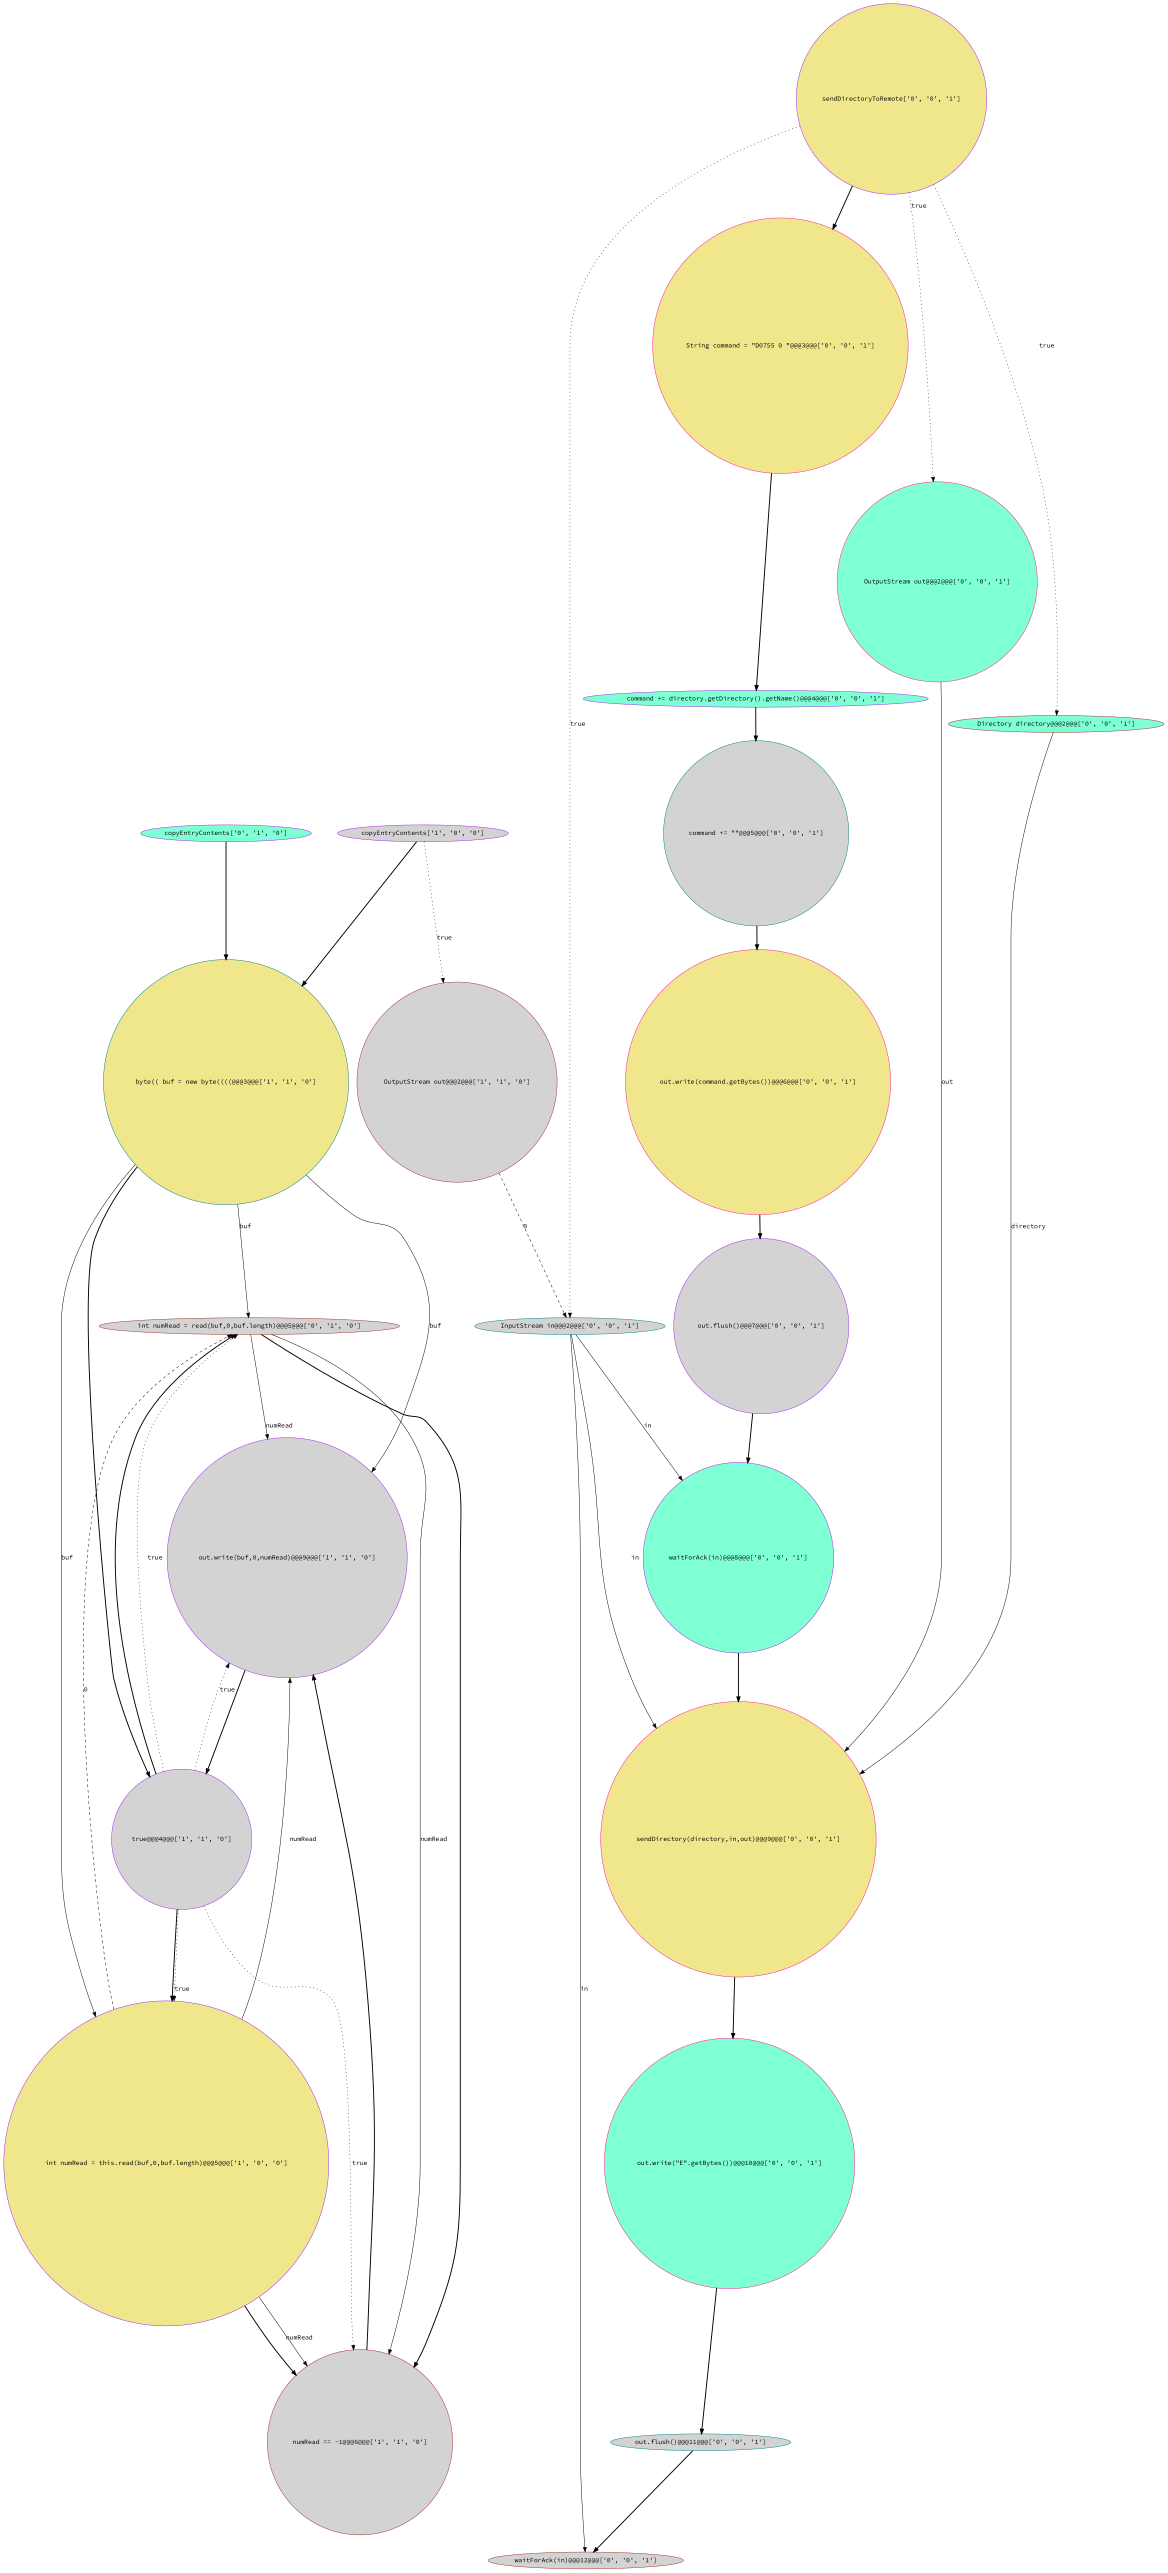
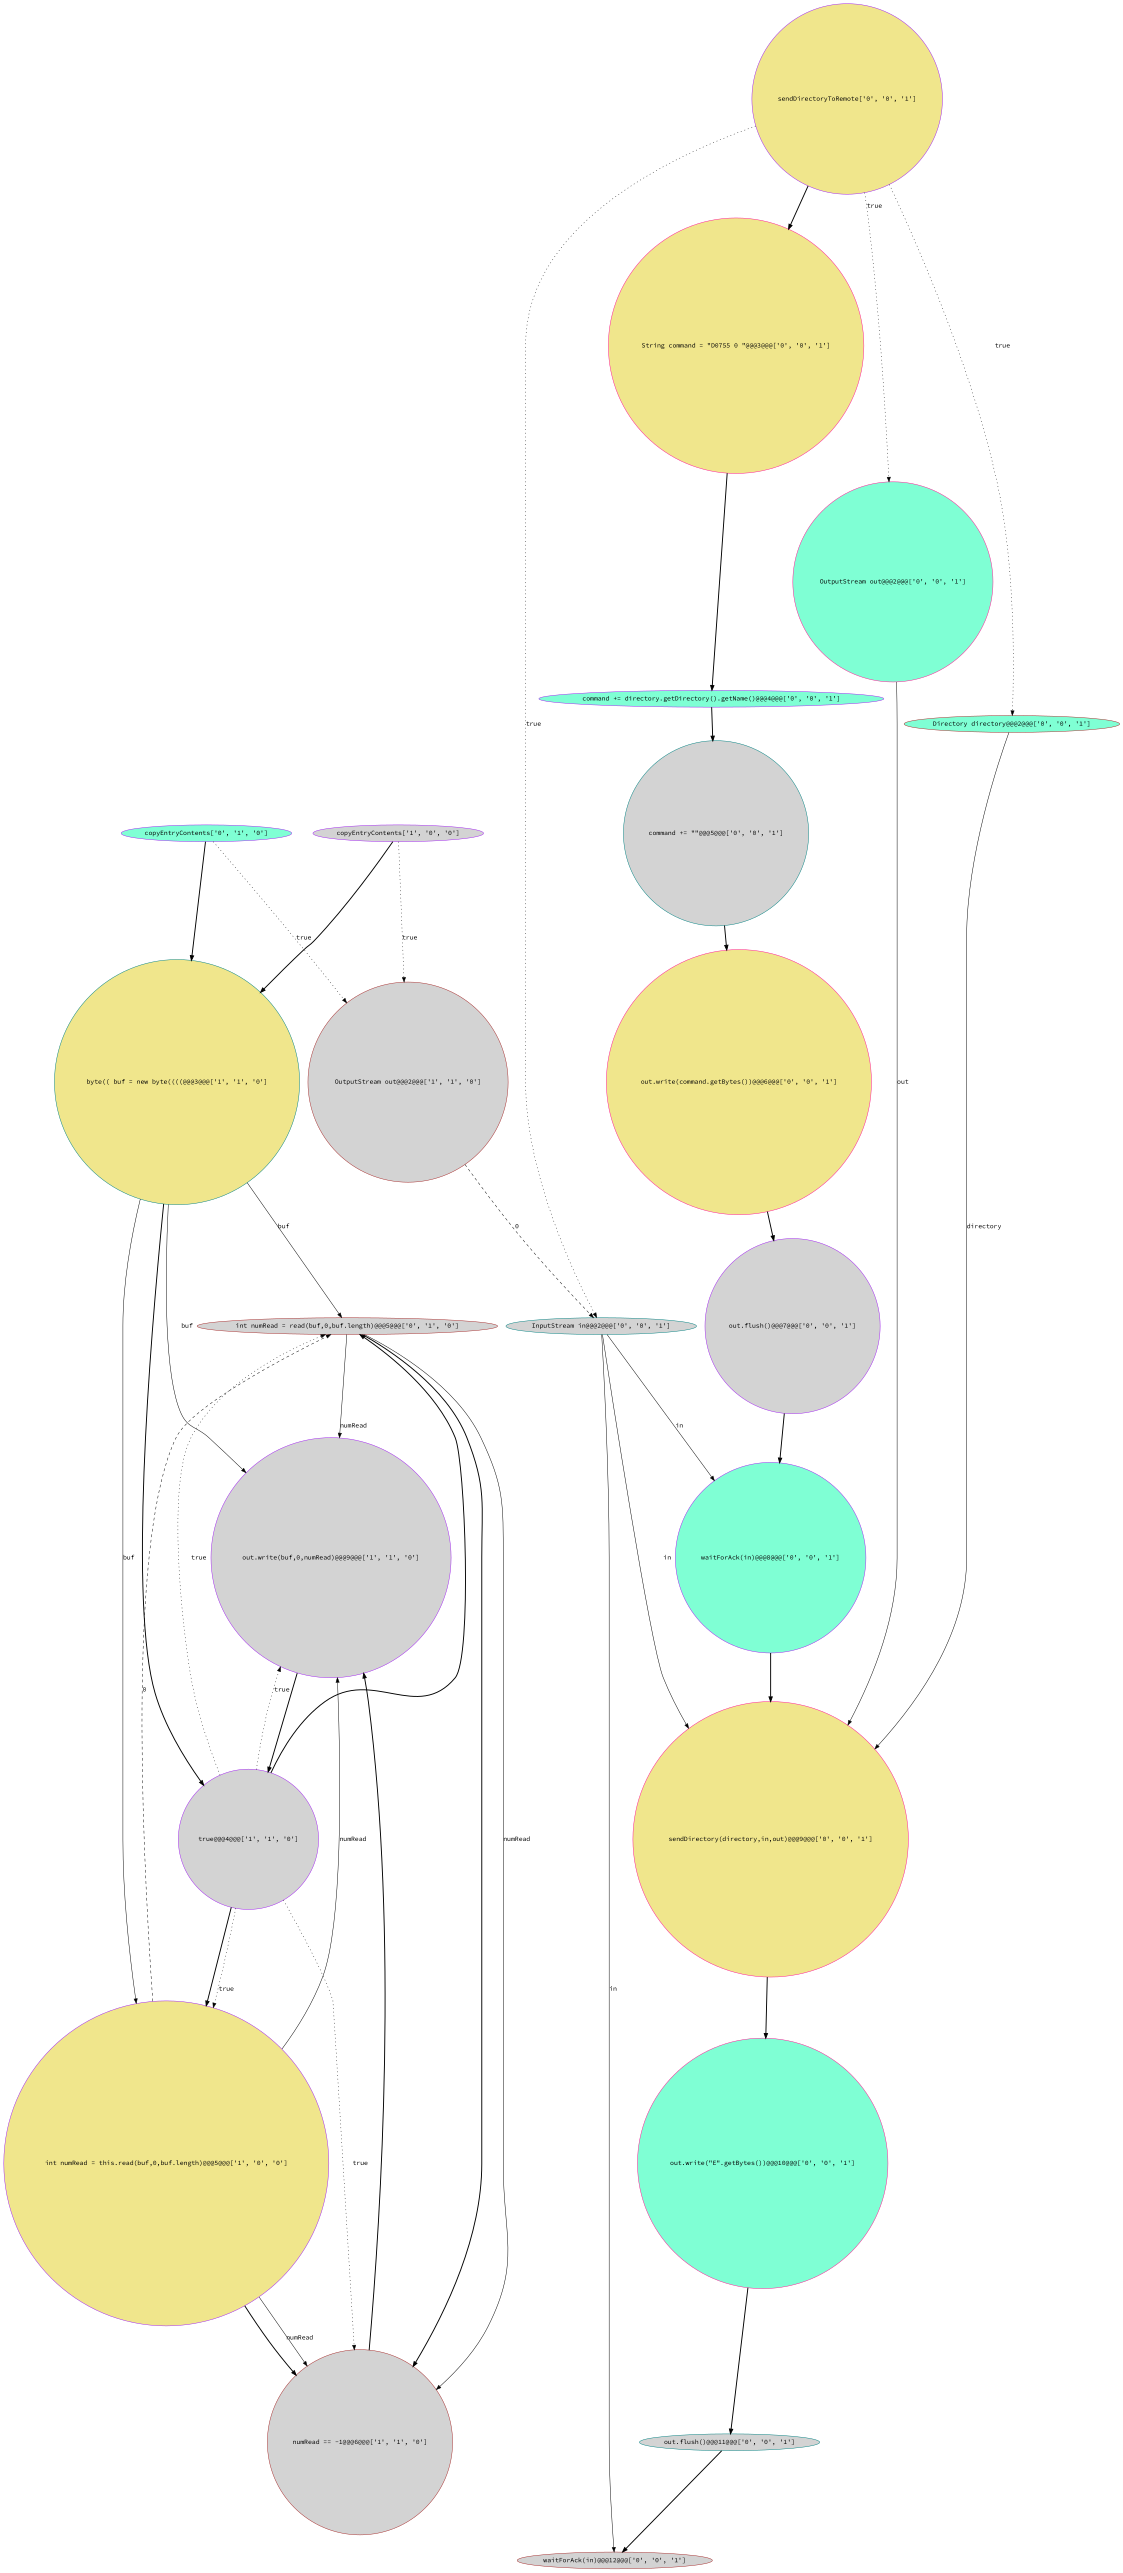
none -> (279, 920)
